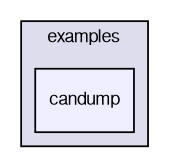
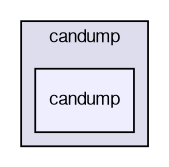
(85, 38) -> (85, 38)
